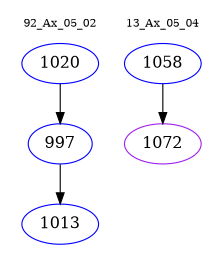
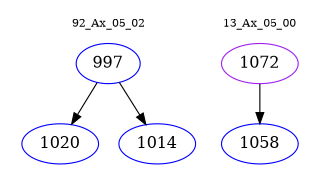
(163, 24) -> (260, 24)
(60, 98) -> (87, 99)
(163, 98) -> (260, 98)
(60, 224) -> (157, 144)
